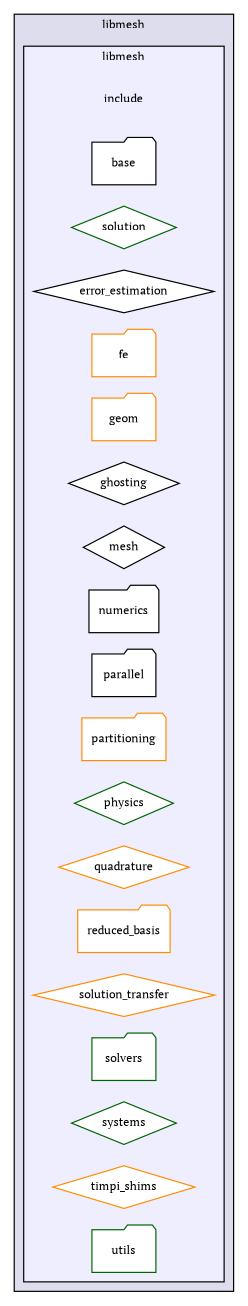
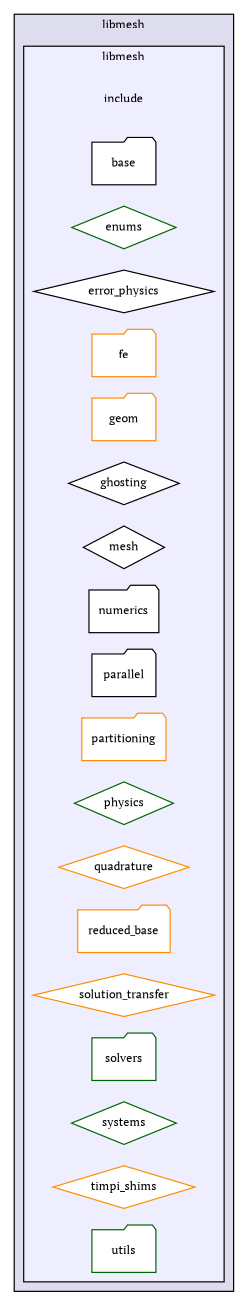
(124, 227) -> (124, 227)
(124, 291) -> (124, 291)
(124, 931) -> (124, 931)
